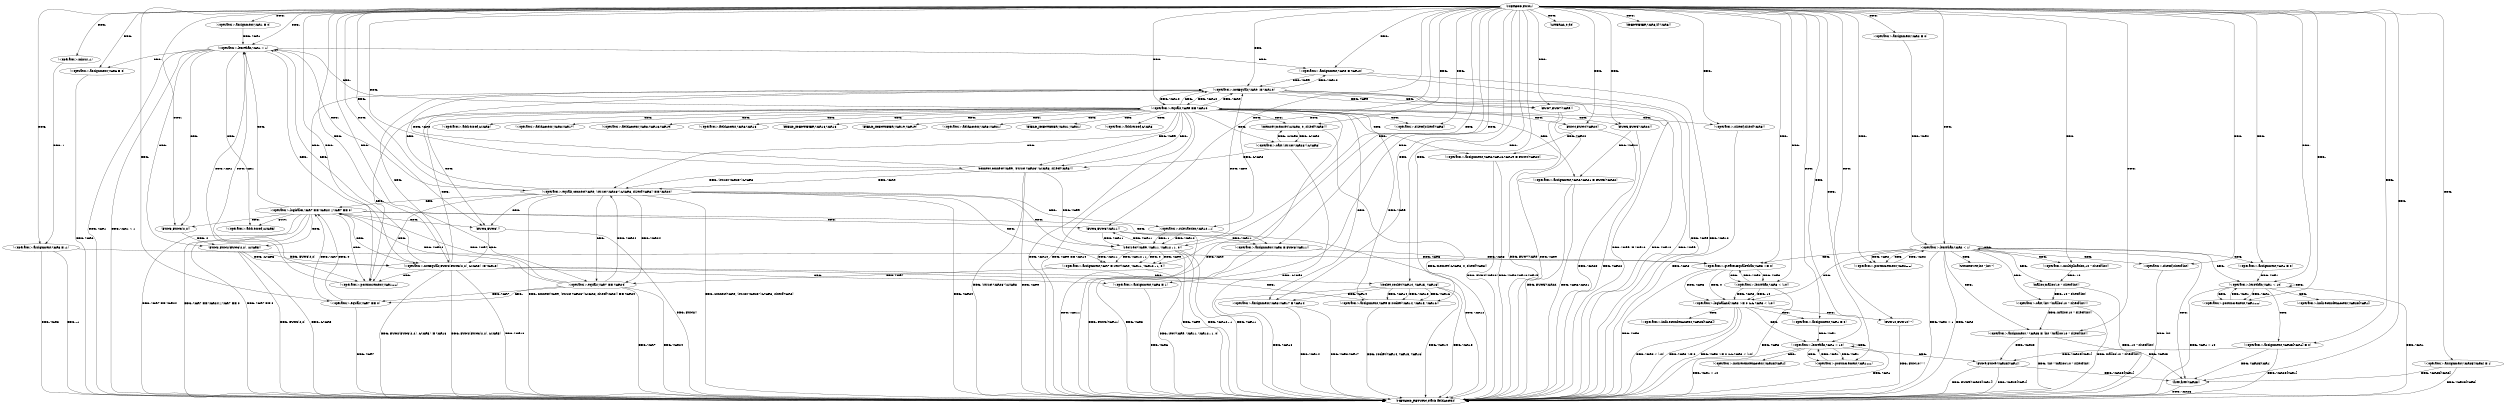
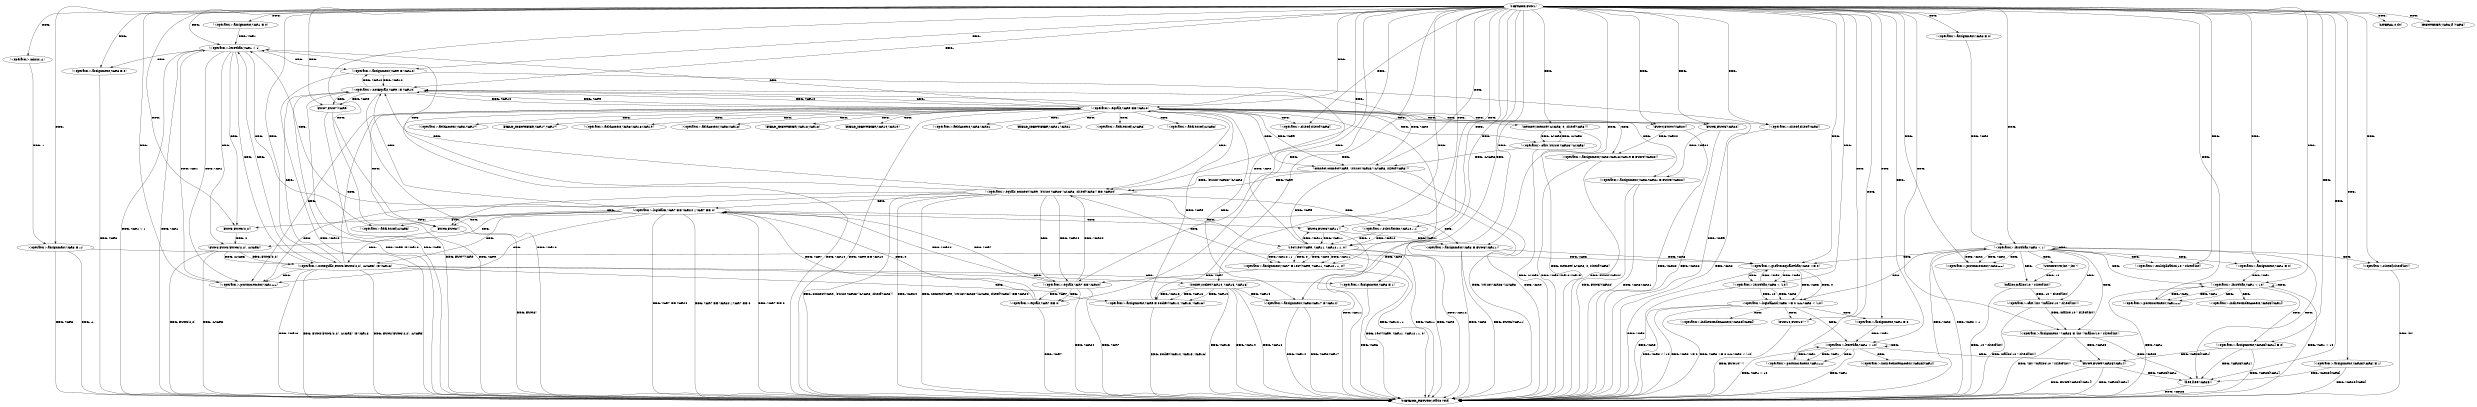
(1301, 81) -> (393, 81)
none -> (530, 127)
(2067, 275) -> (2045, 275)
(1426, 401) -> (1425, 401)
